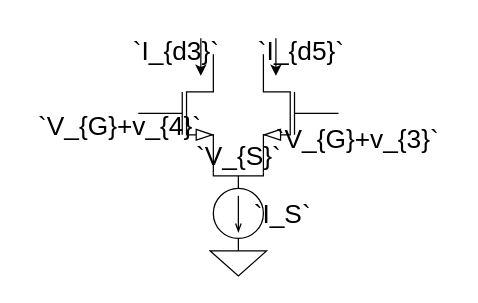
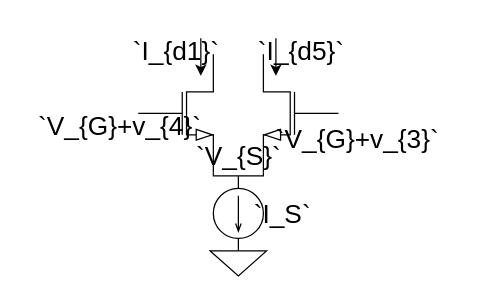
(176, 51) -> (176, 51)
